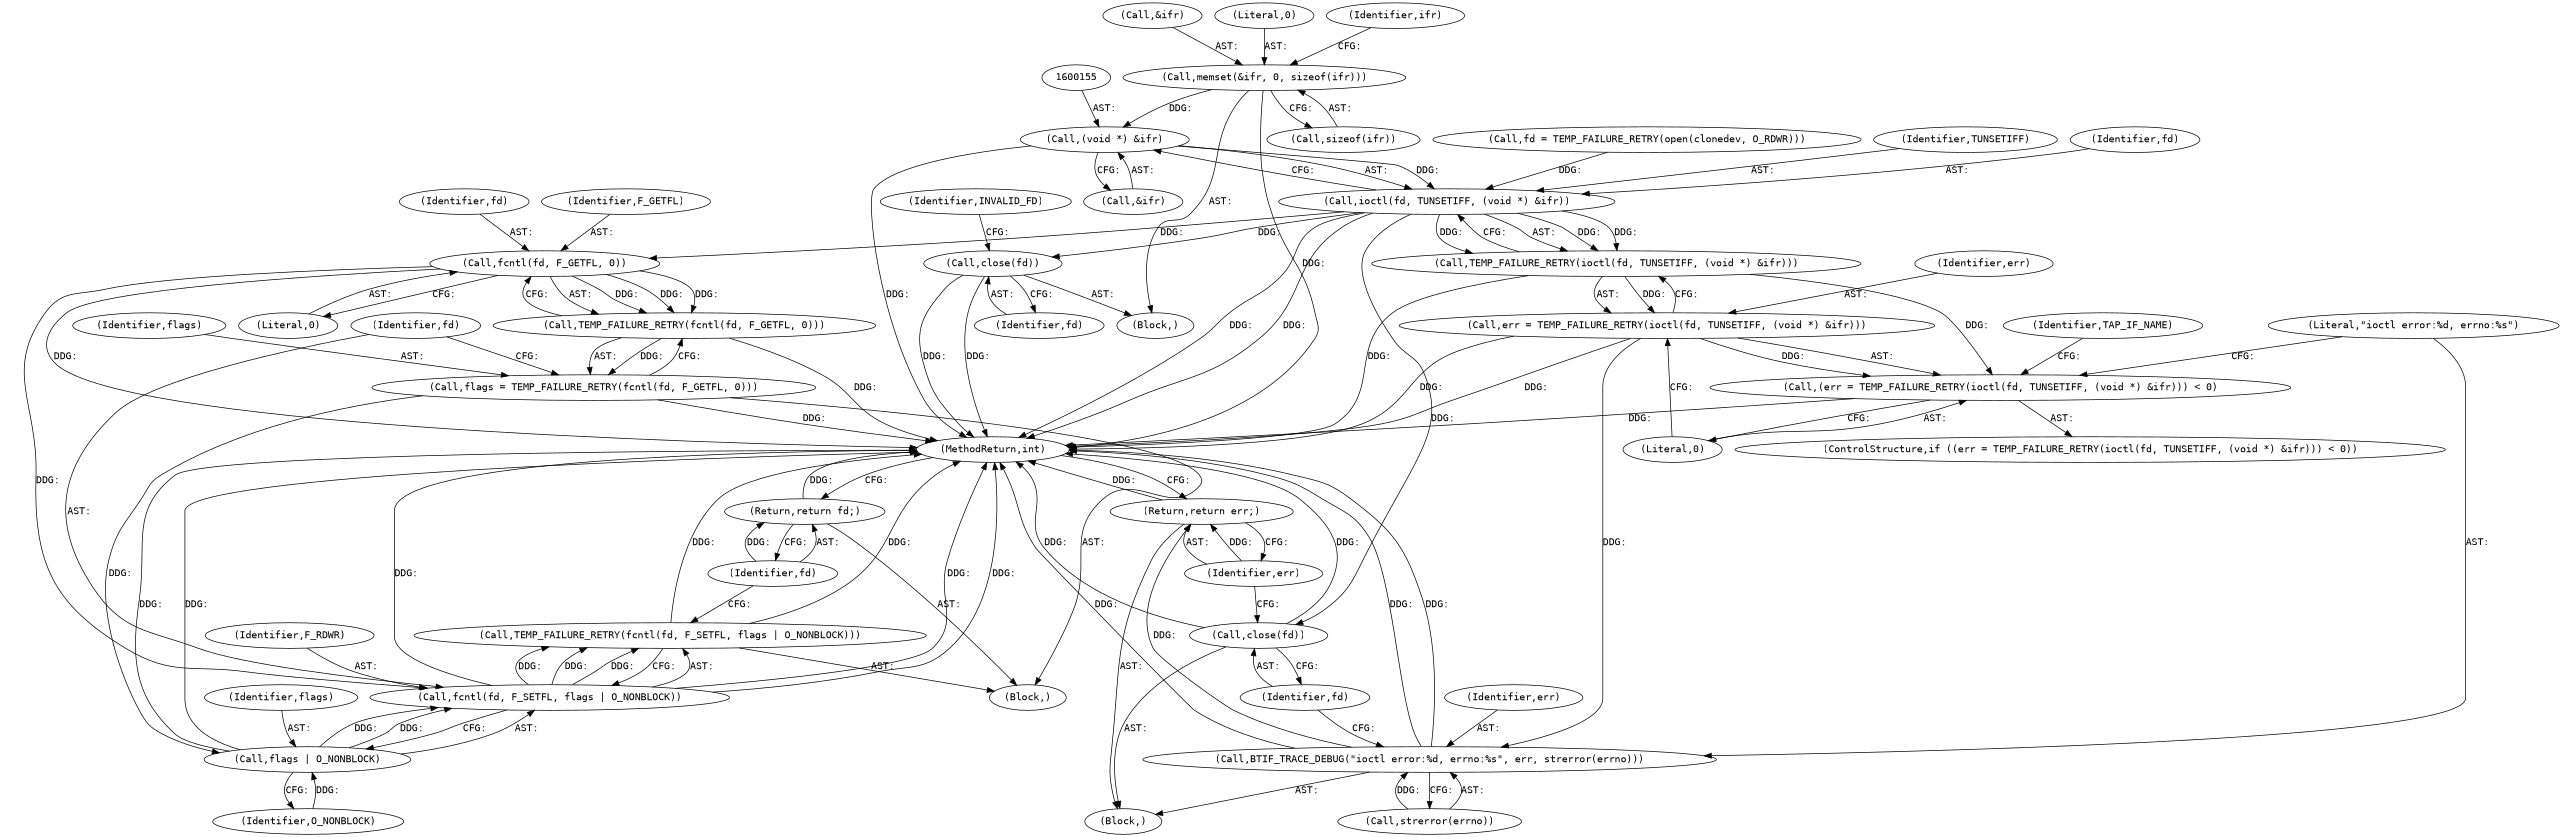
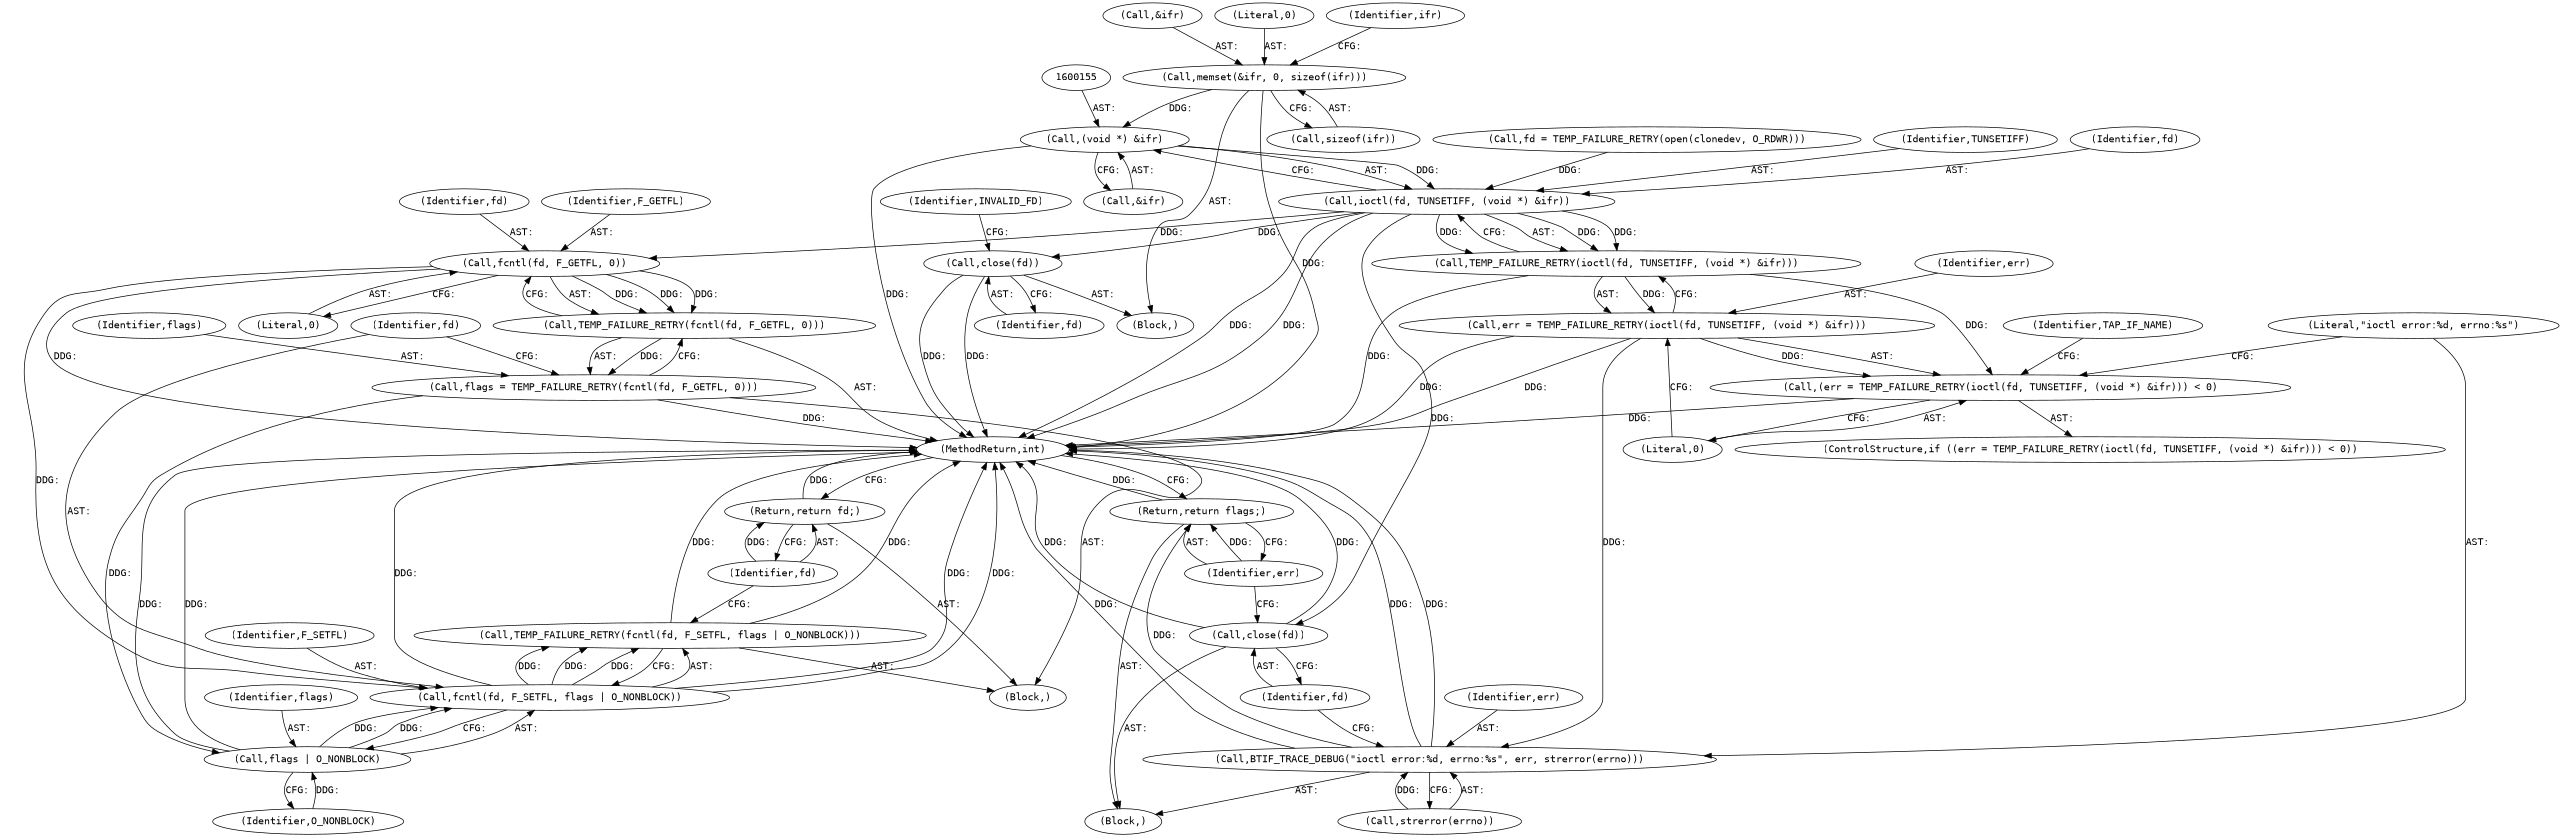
(869, 388) -> (869, 388)
(1202, 512) -> (1202, 512)
(290, 636) -> (290, 636)
